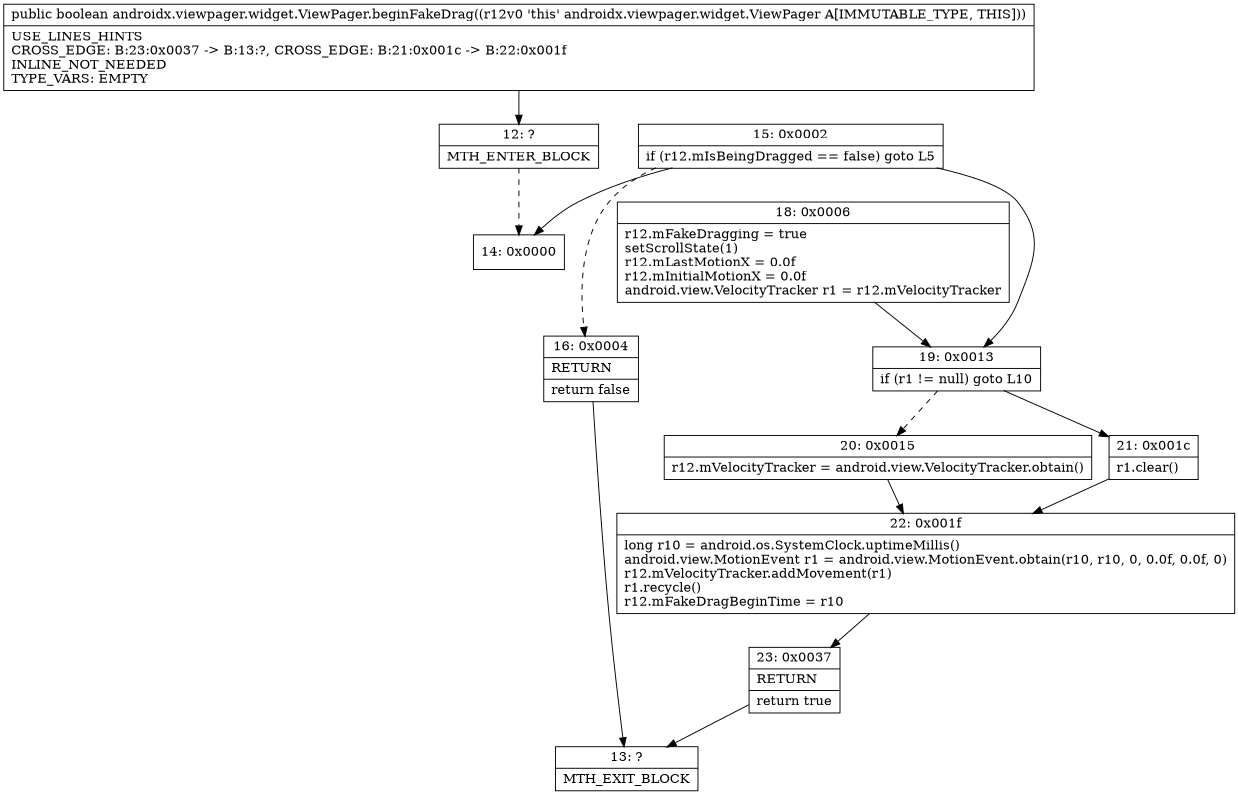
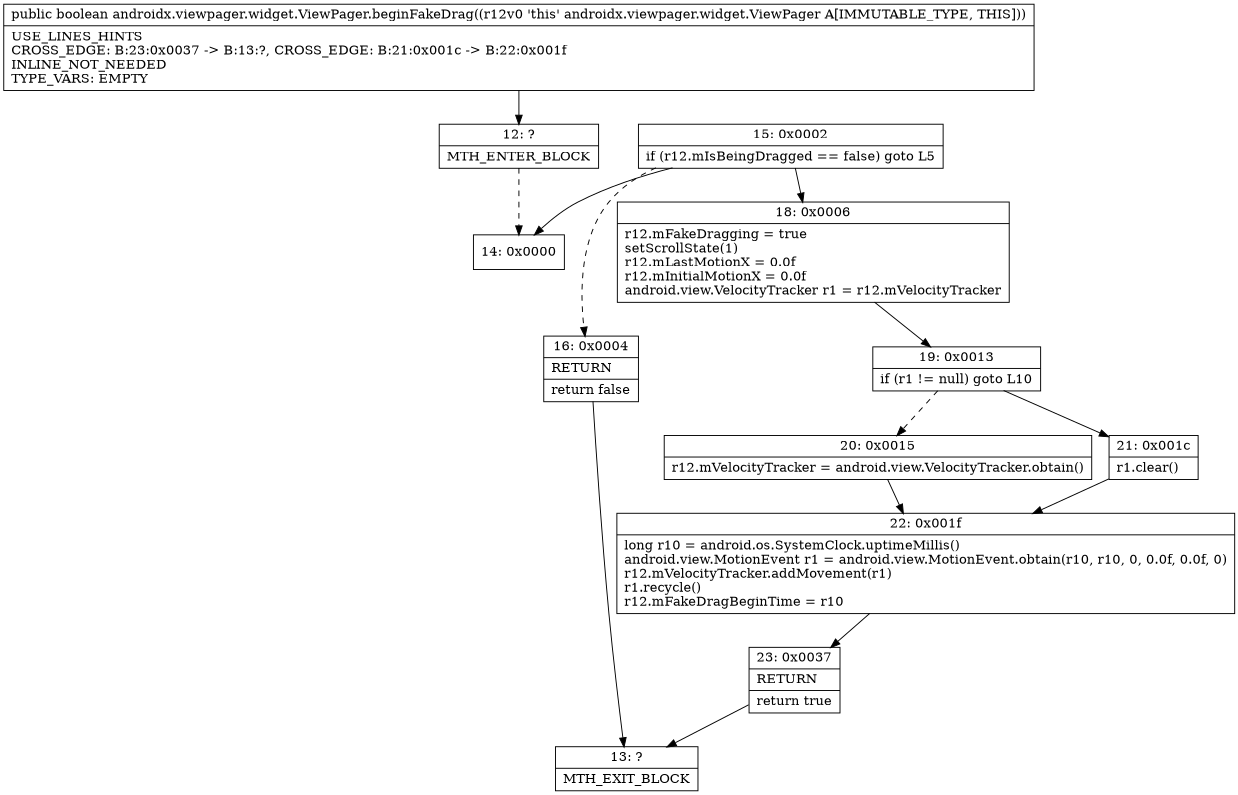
(1032, 231) -> (798, 181)
